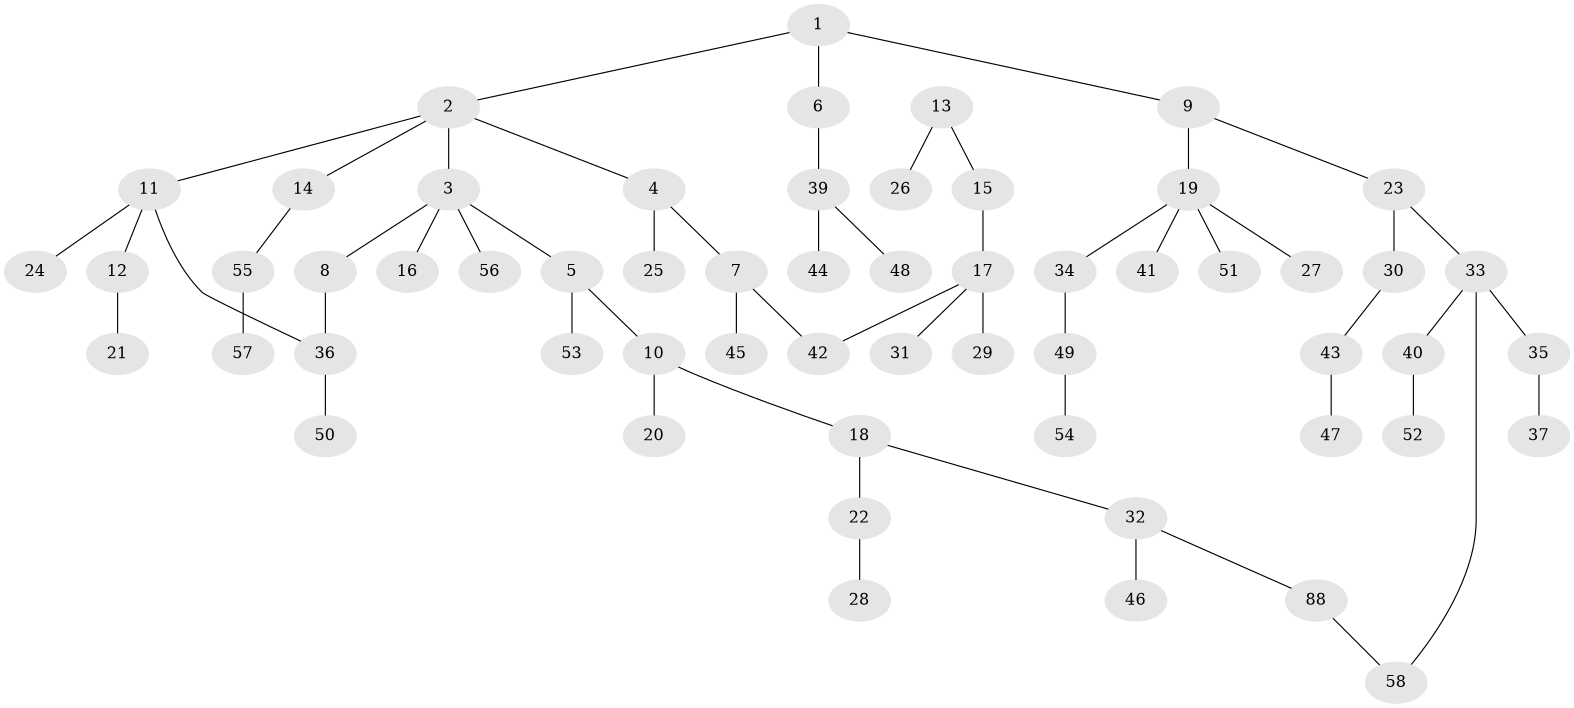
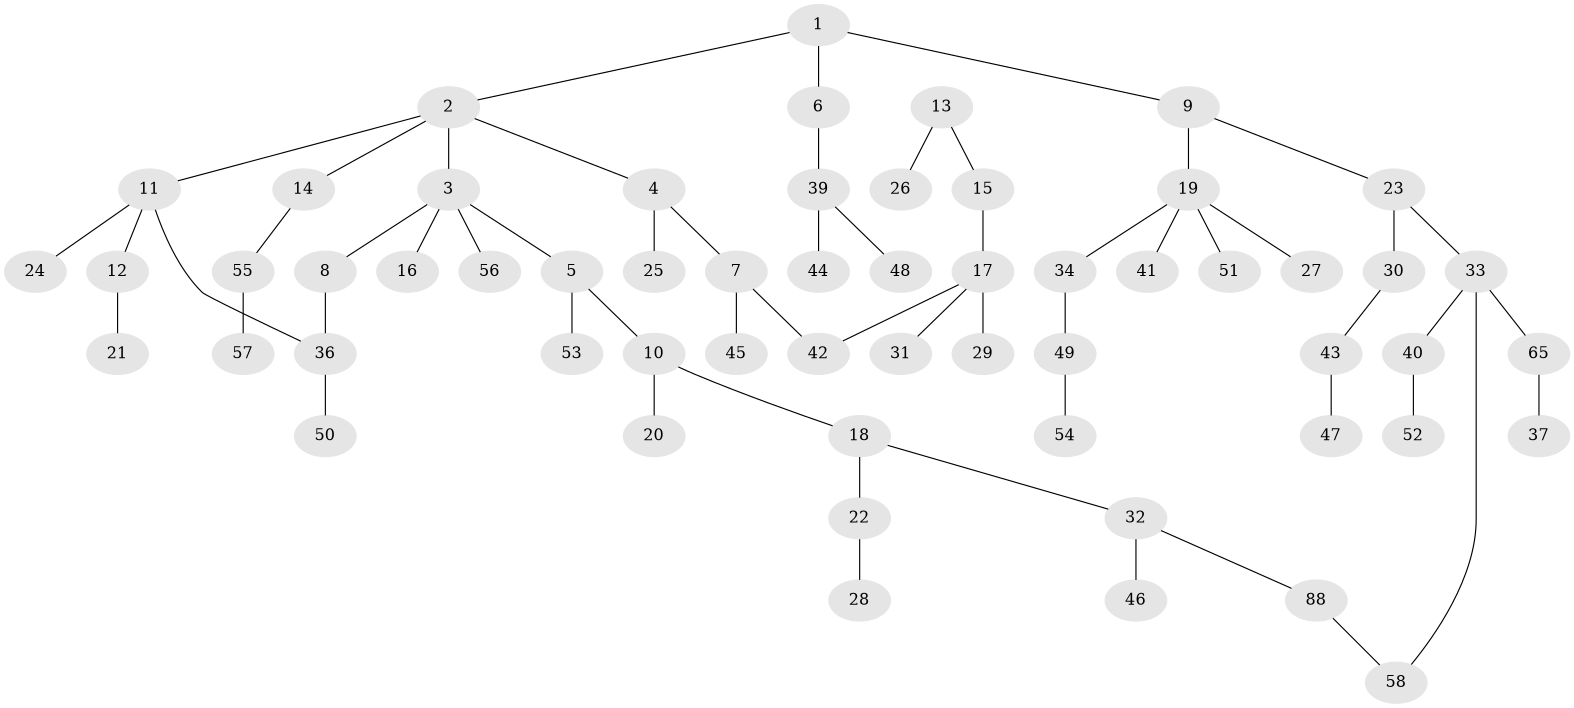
(1539, 354) -> (1539, 354)
